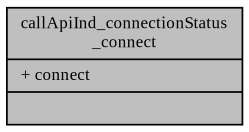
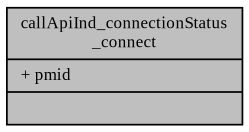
(56, 75) -> (46, 75)
